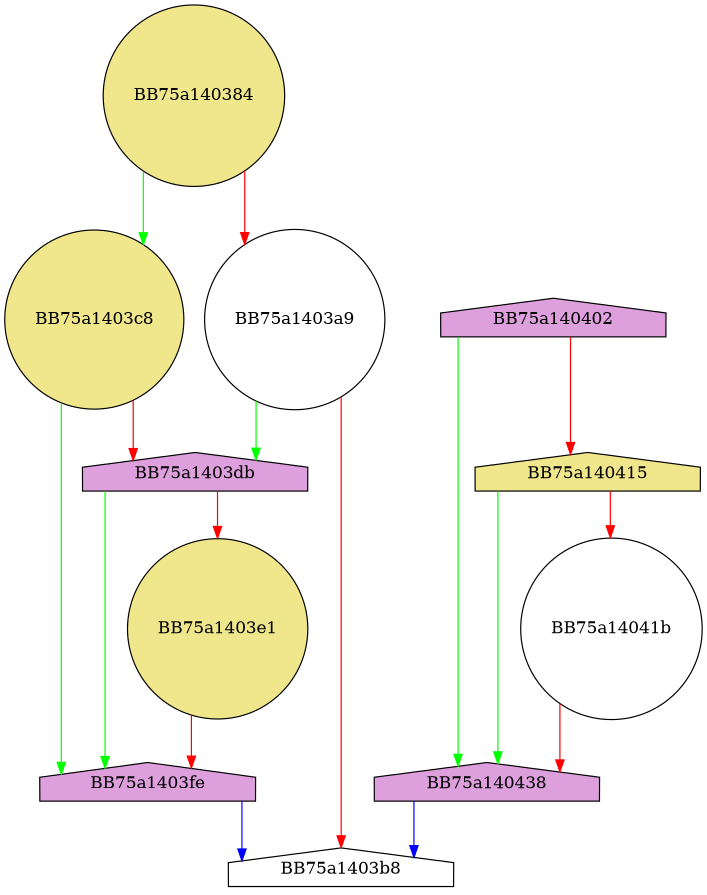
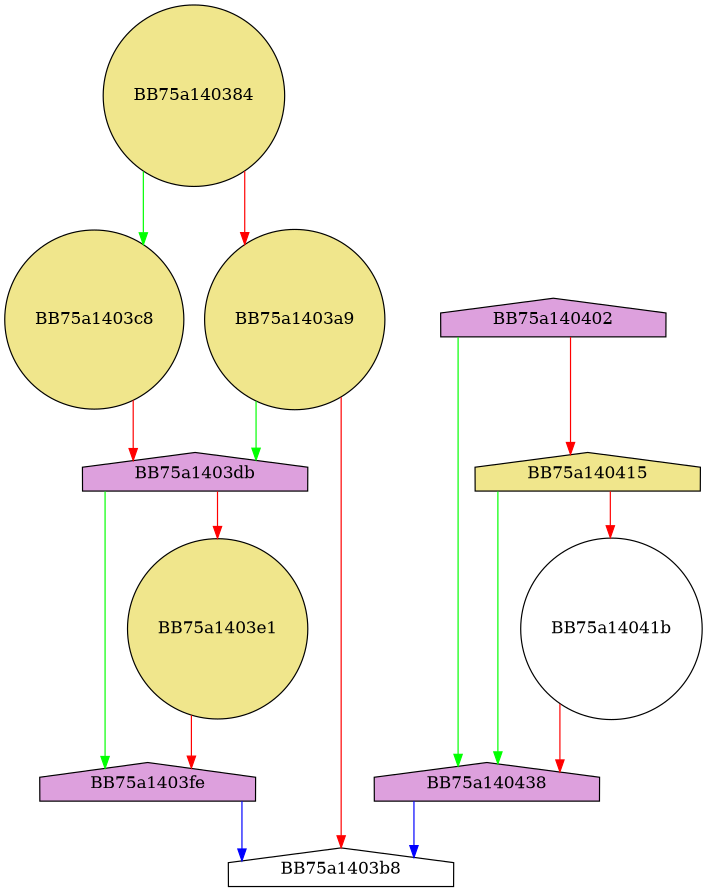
(295, 320) -> (295, 320)
(61, 583) -> none
